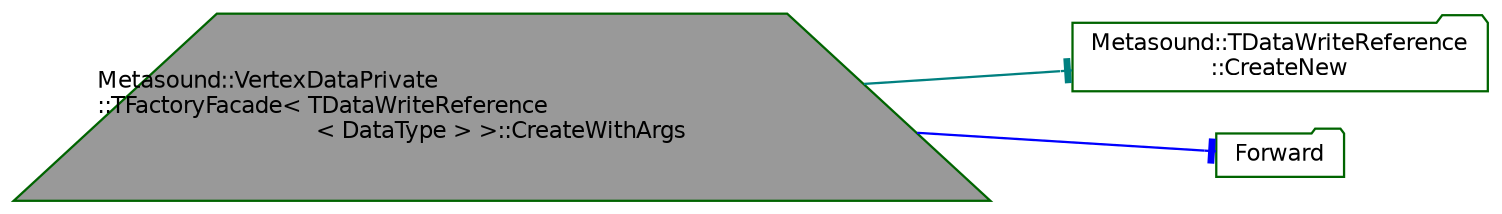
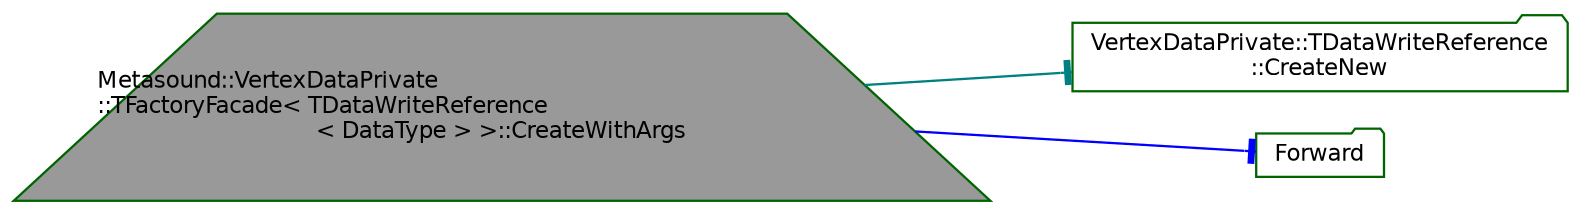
(1280, 57) -> (1320, 57)
